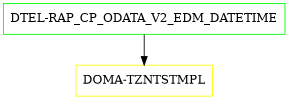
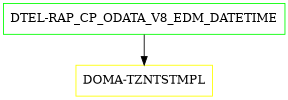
(144, 19) -> (144, 19)
